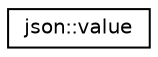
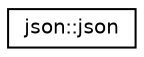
(79, 28) -> (72, 28)
